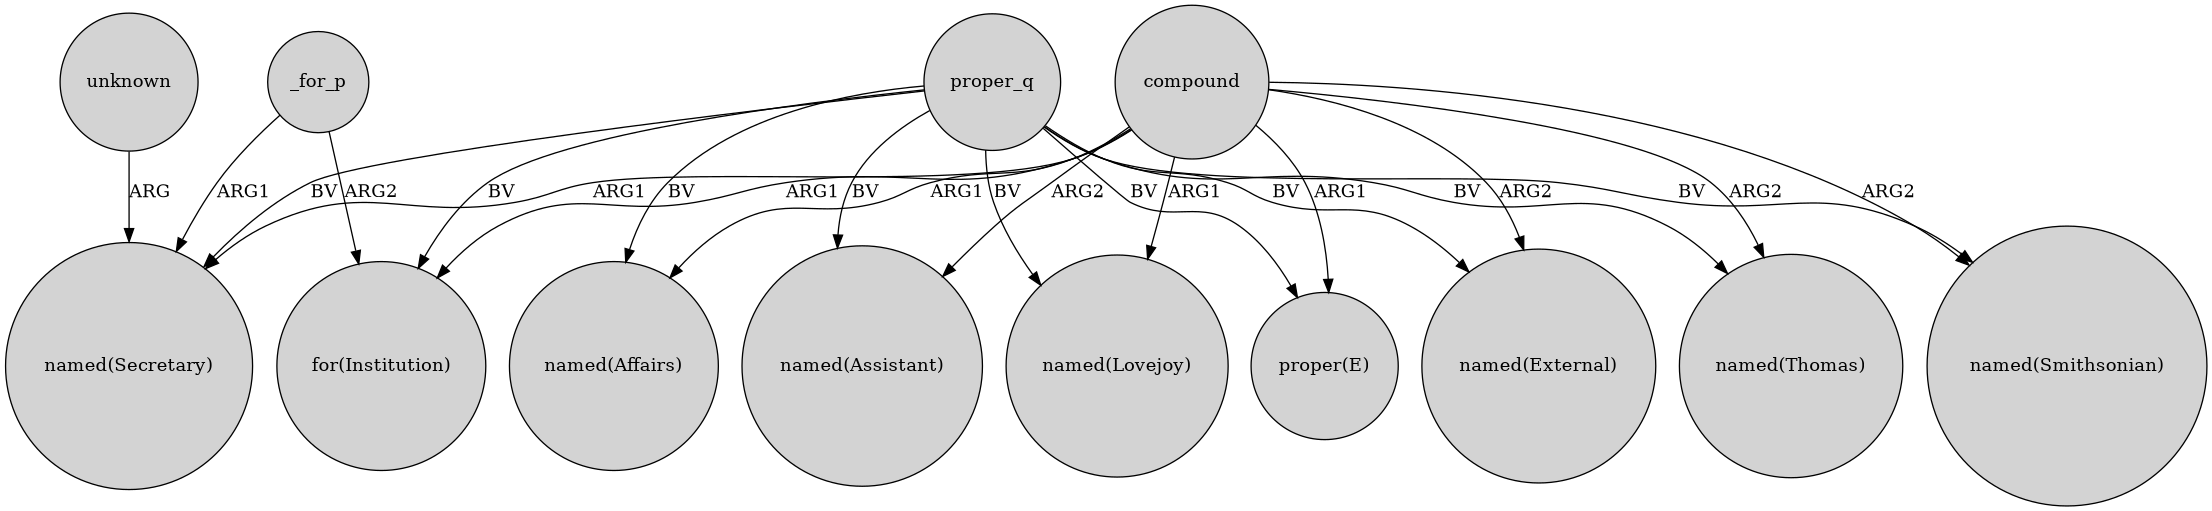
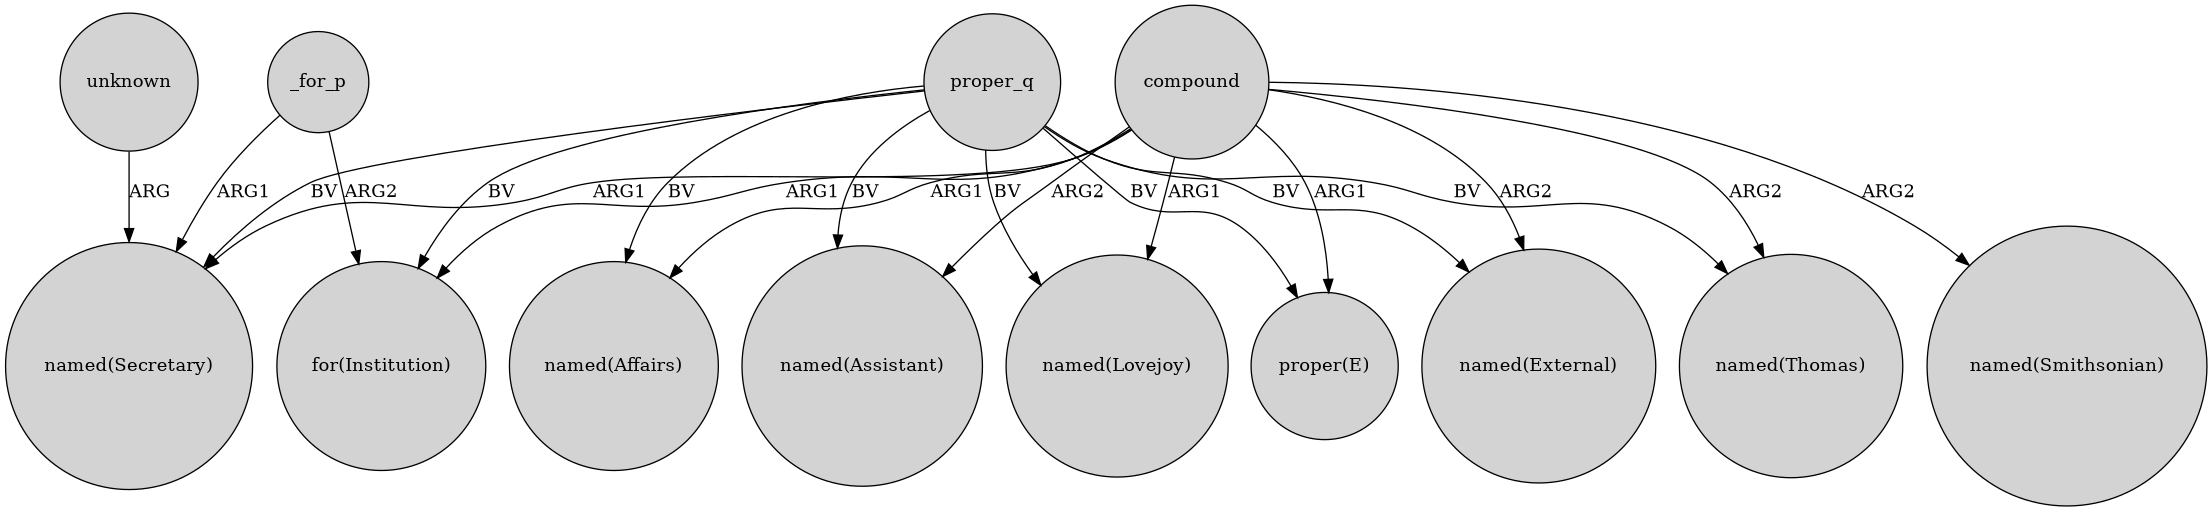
(1505, 180) -> none
